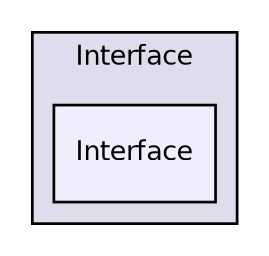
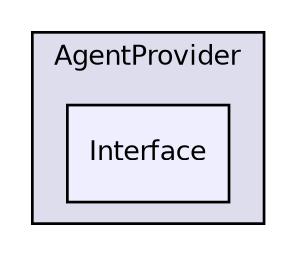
(135, 58) -> (148, 58)
